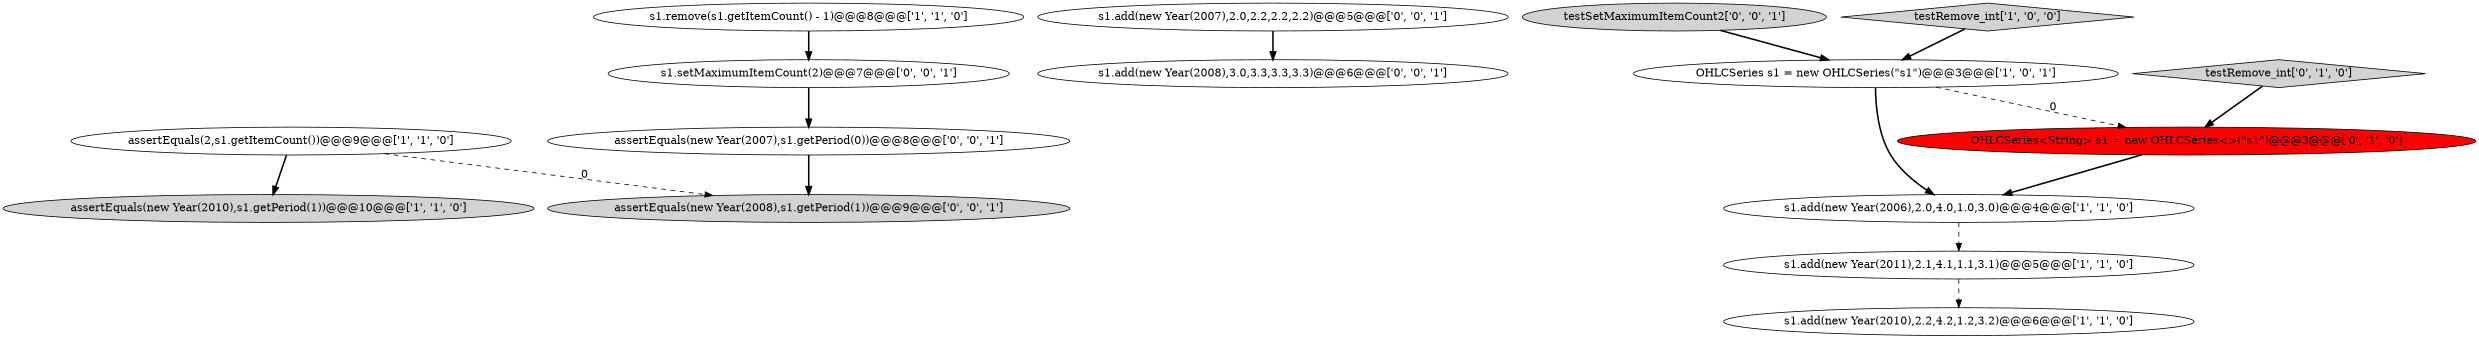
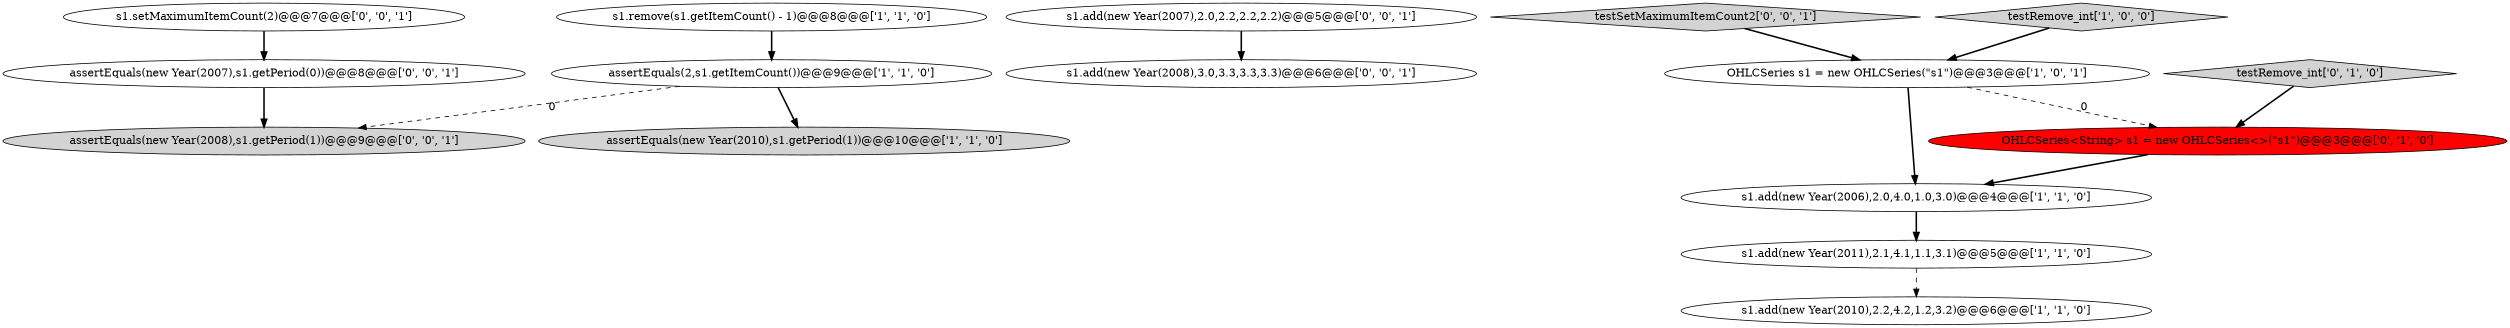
(1674, 17) -> (1706, 17)
(809, 42) -> (772, 42)
(1959, 233) -> (1916, 222)
